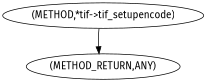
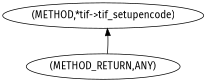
(98, 38) -> (108, 45)
